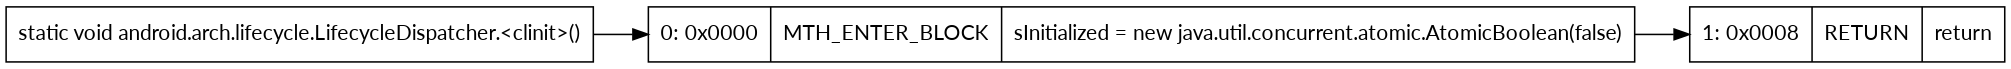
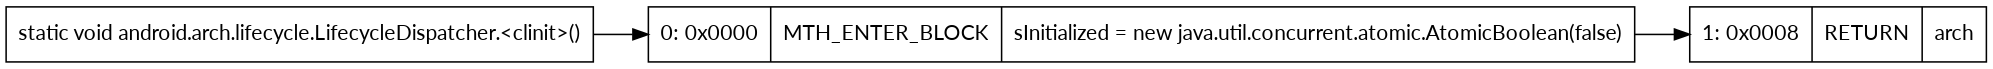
(1963, 34) -> (1954, 34)
